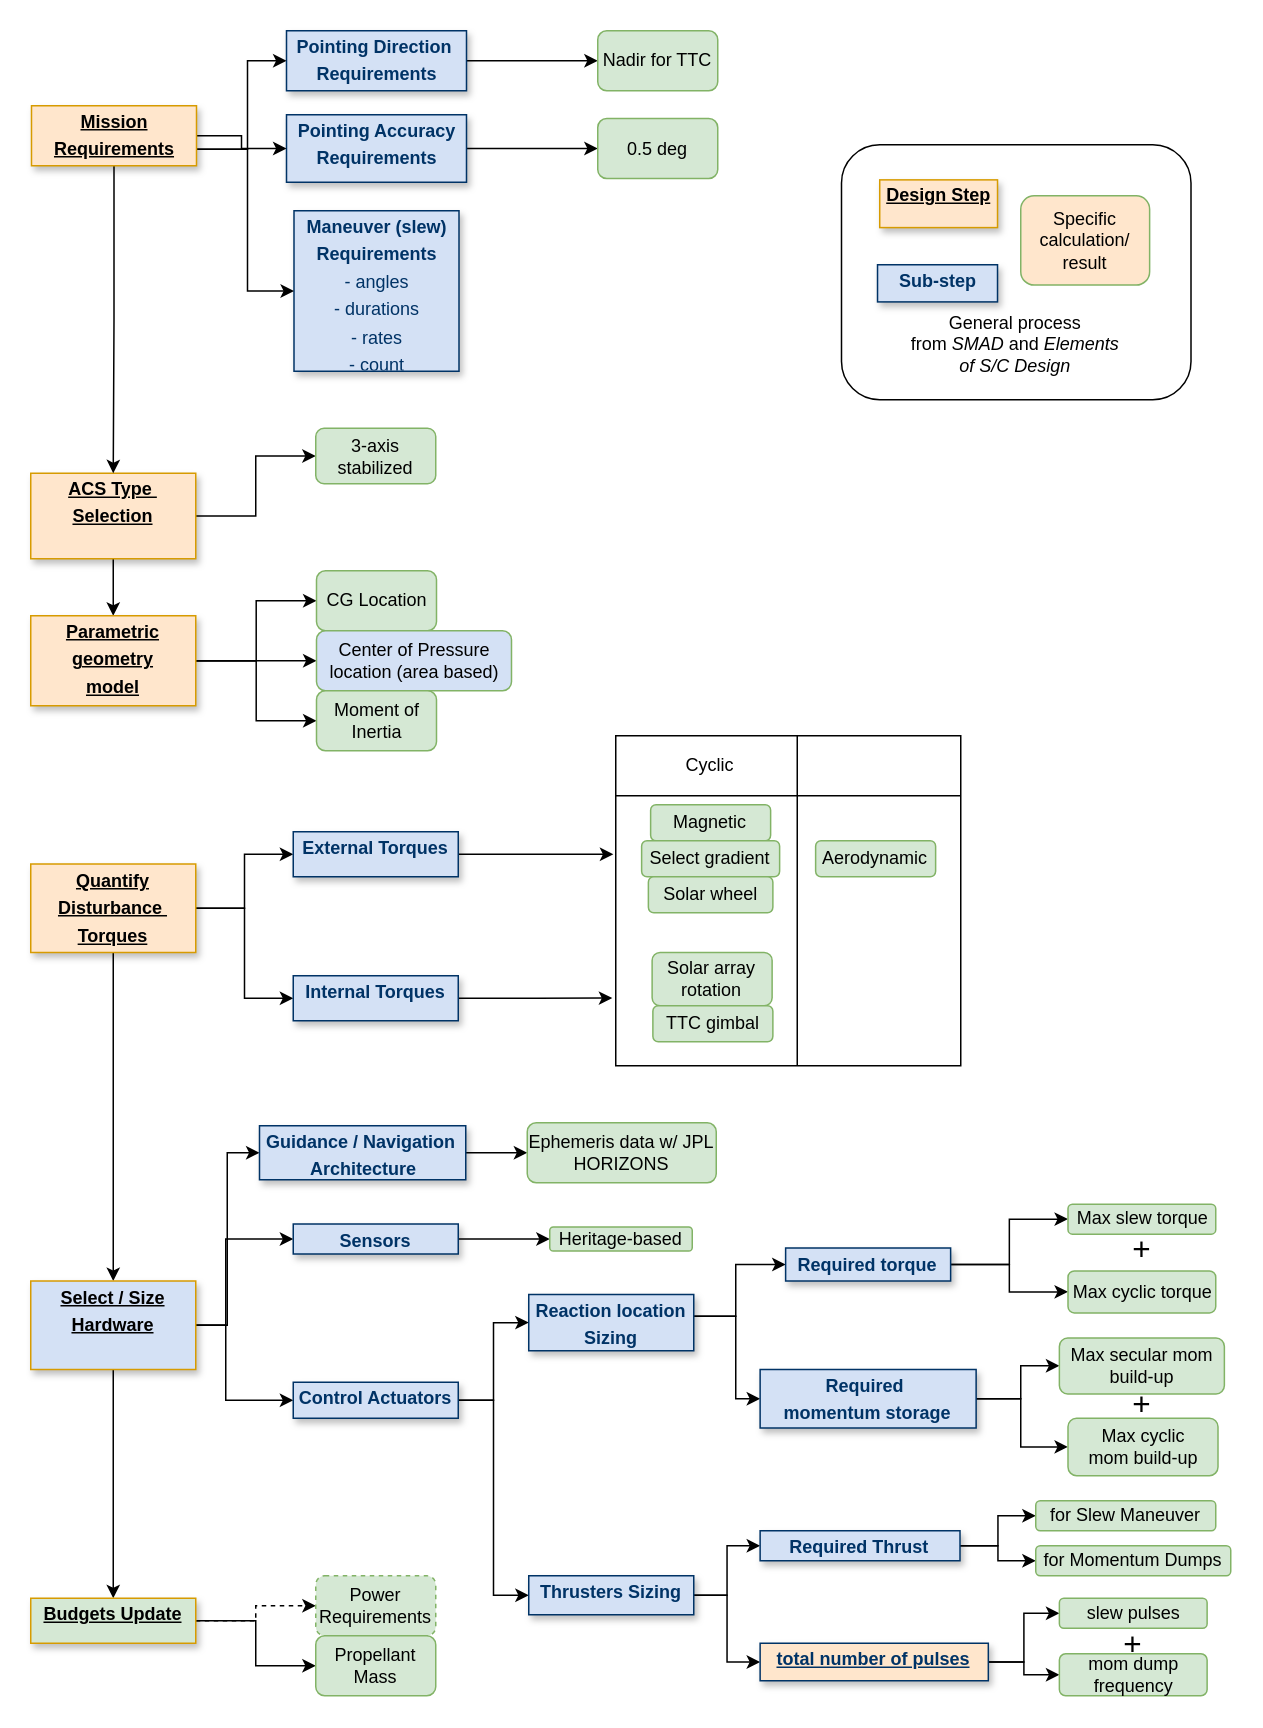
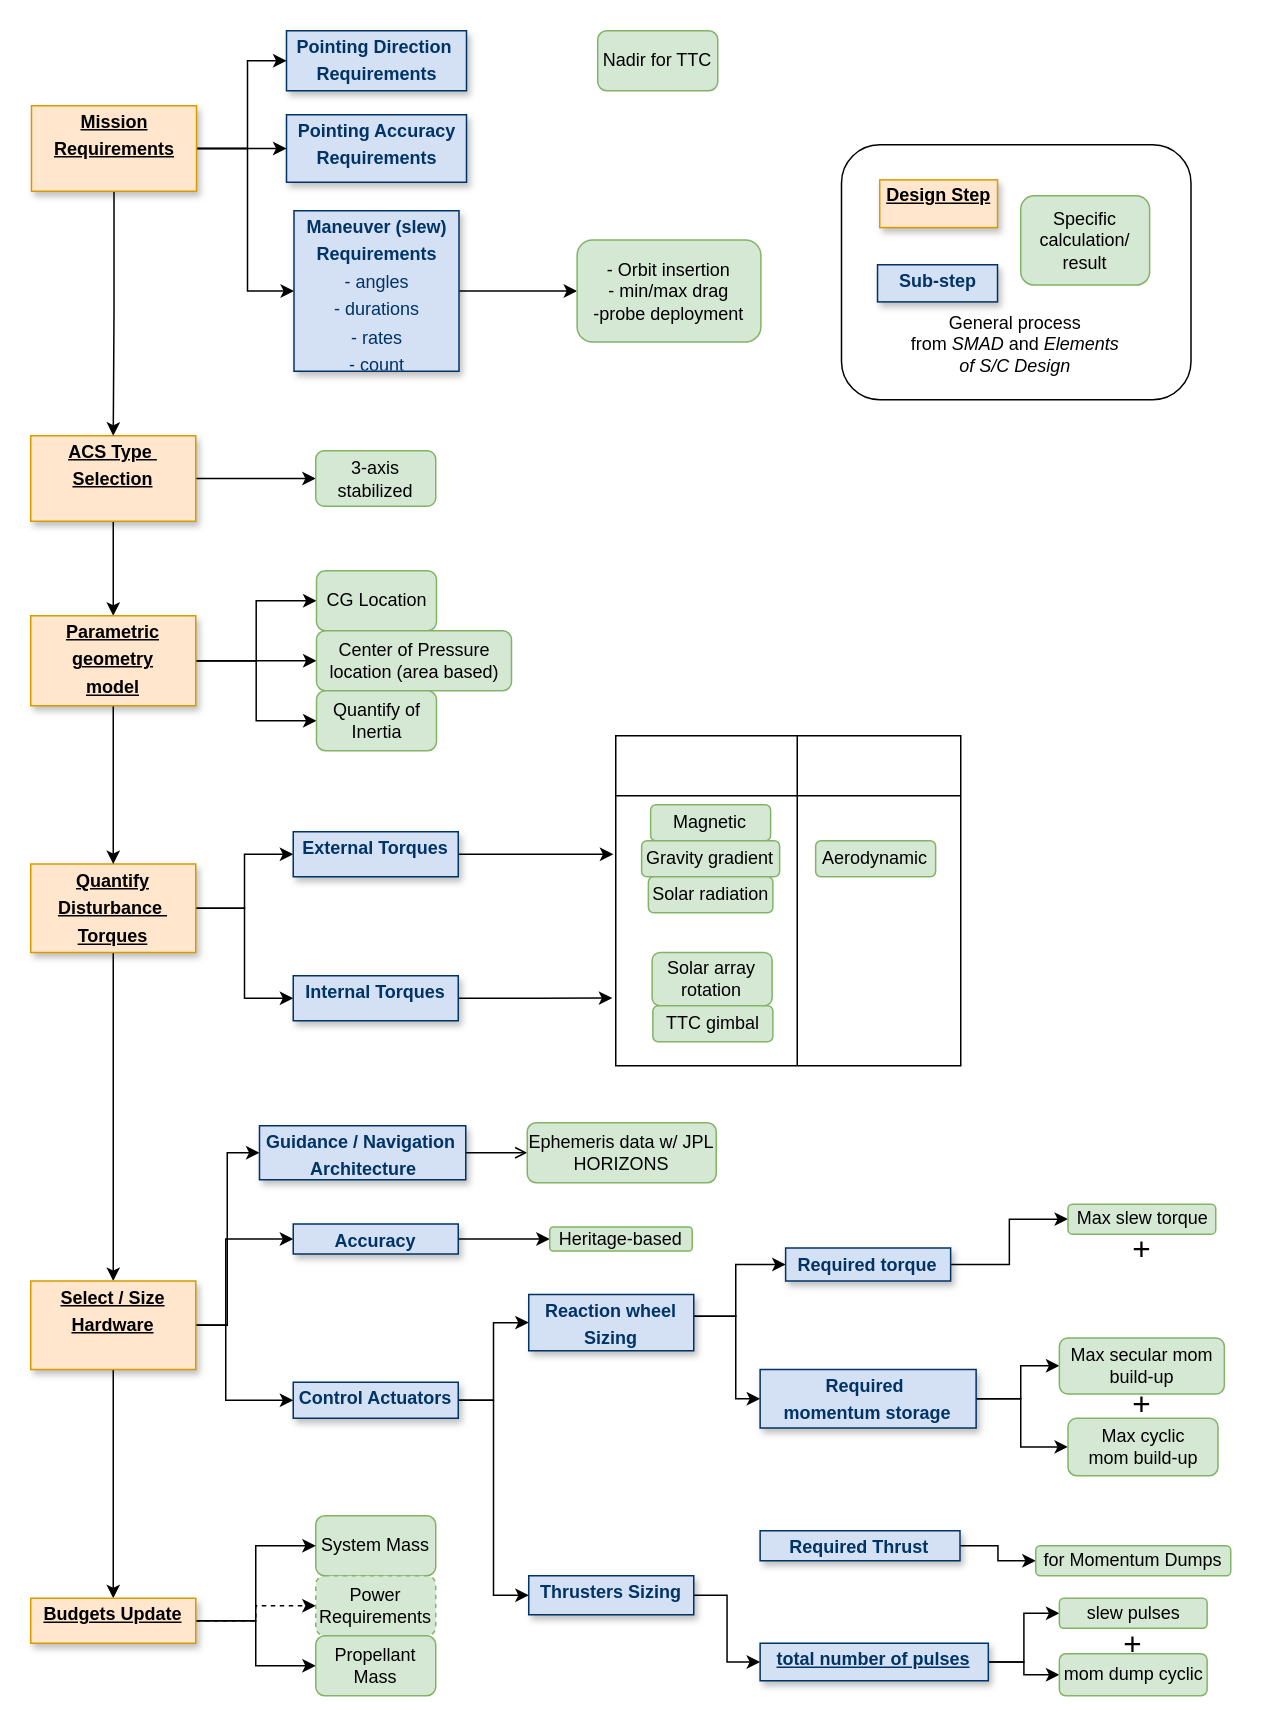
(527, 61) -> none
(114, 136) -> (114, 149)
(527, 149) -> none
(658, 149) -> none
(1085, 240) -> (1085, 240)
none -> (513, 291)
none -> (669, 291)
(376, 456) -> (376, 479)
(113, 516) -> (113, 479)
(414, 661) -> (414, 661)
(377, 721) -> (377, 721)
(711, 766) -> none
none -> (113, 780)
(710, 859) -> (710, 859)
(711, 895) -> (711, 895)
(516, 1153) -> (518, 1153)
(329, 1236) -> (334, 1236)
(1021, 1292) -> none
(1142, 1292) -> none
(605, 1317) -> (592, 1317)
(113, 1325) -> (113, 1325)
(998, 1516) -> none
(1126, 1516) -> none
none -> (376, 1546)
none -> (256, 1550)
(727, 1558) -> none
(113, 1621) -> (113, 1621)
(874, 1662) -> (874, 1662)
(1134, 1675) -> (1134, 1675)
